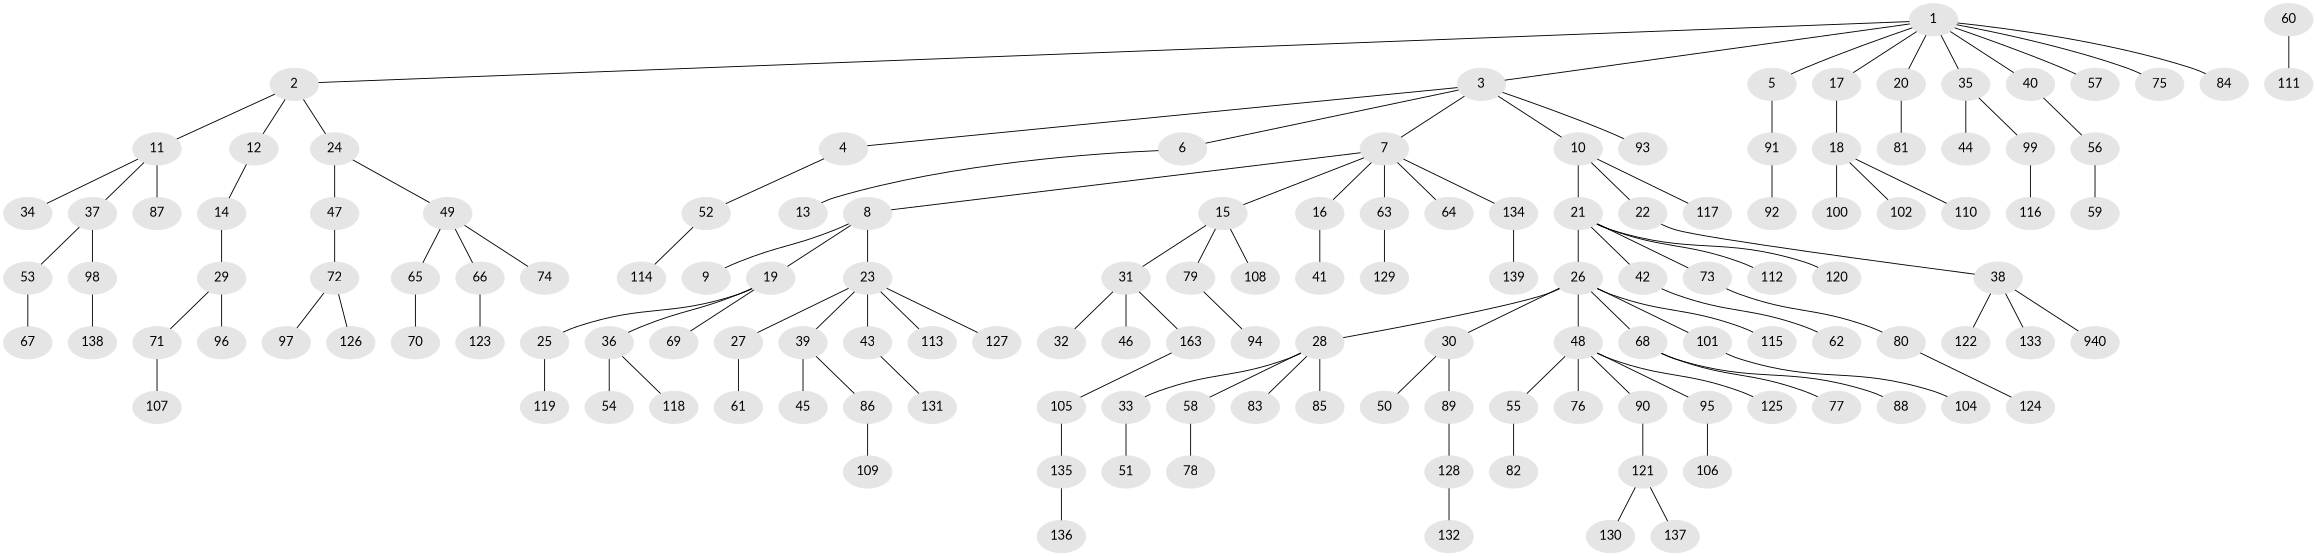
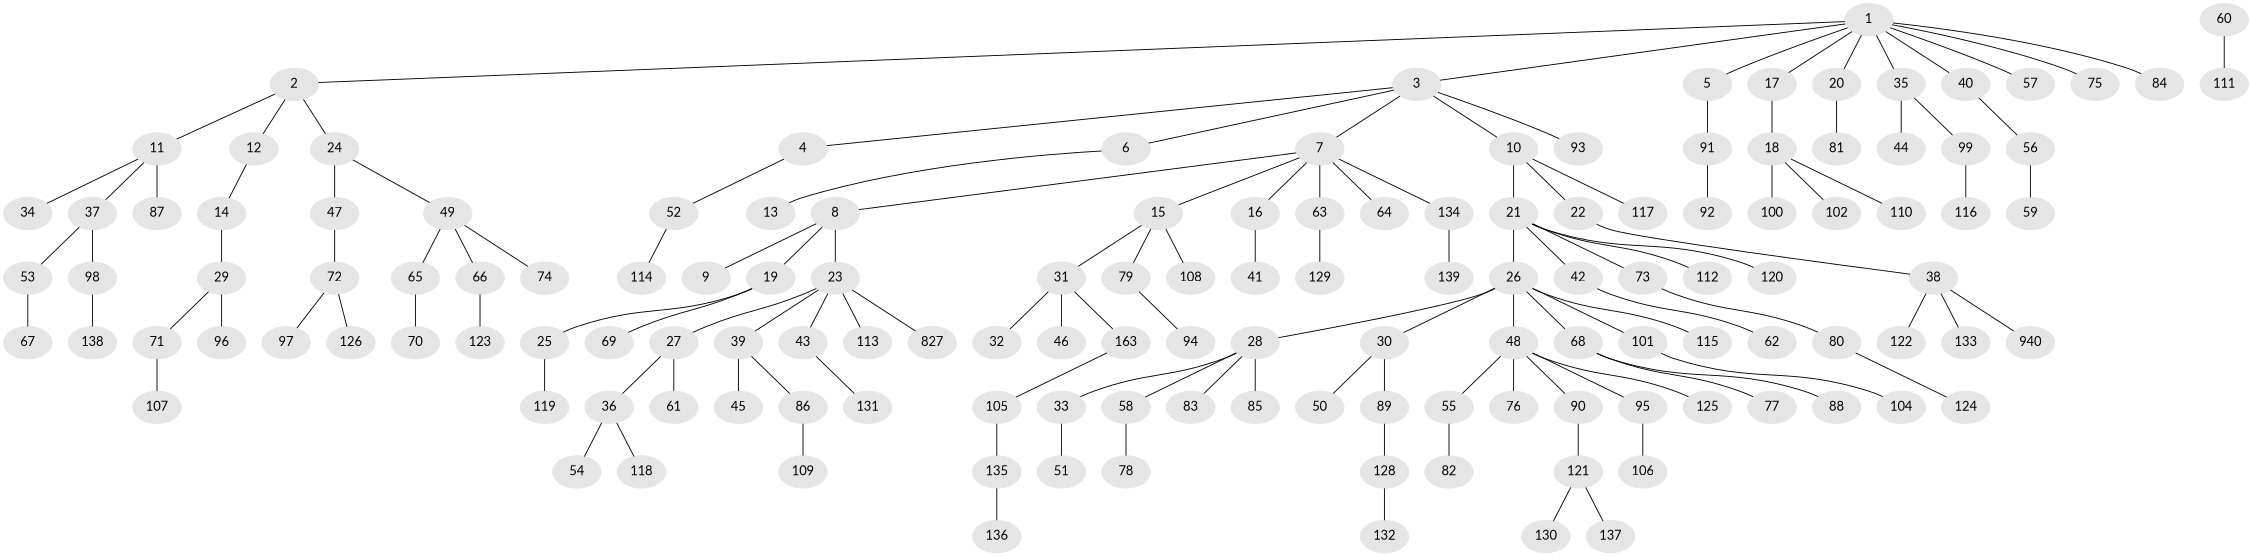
(677, 314) -> (642, 375)
(997, 343) -> (932, 343)
